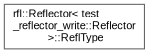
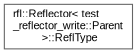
(74, 27) -> (68, 27)
